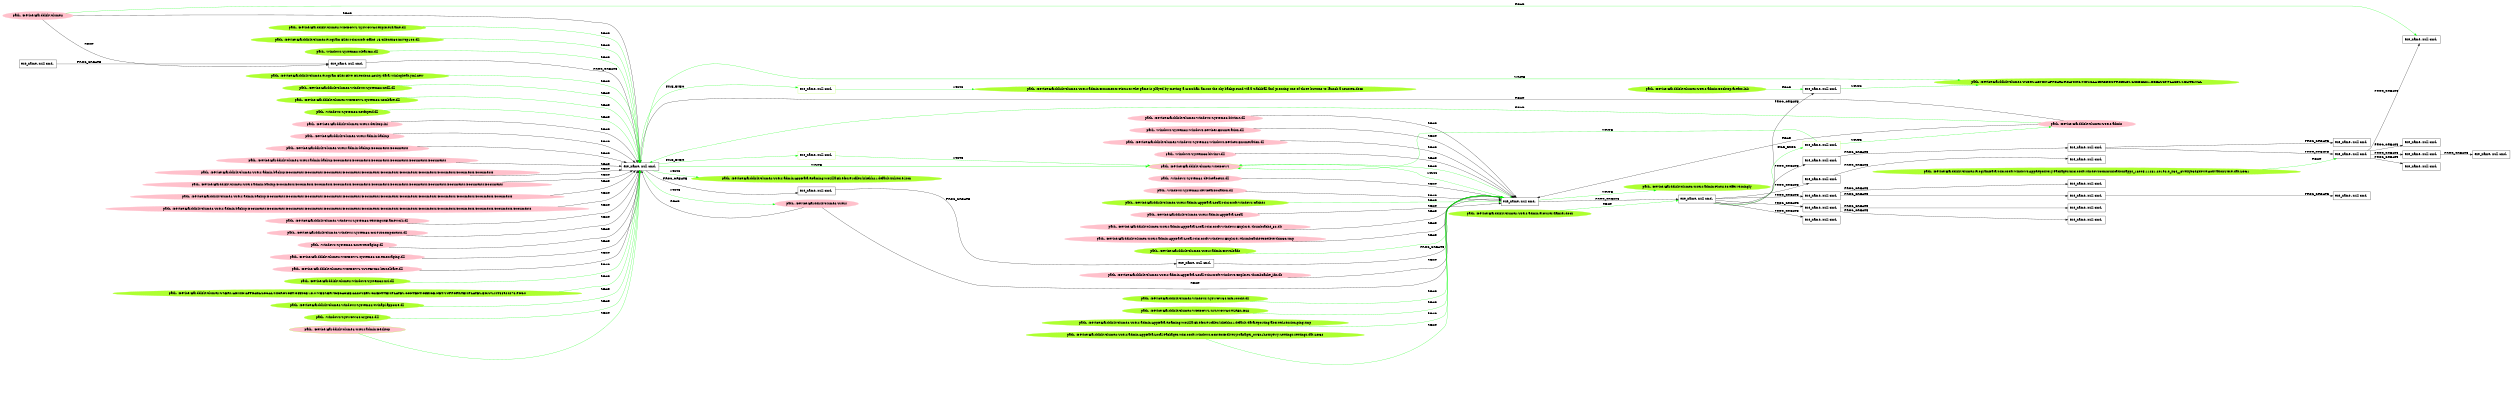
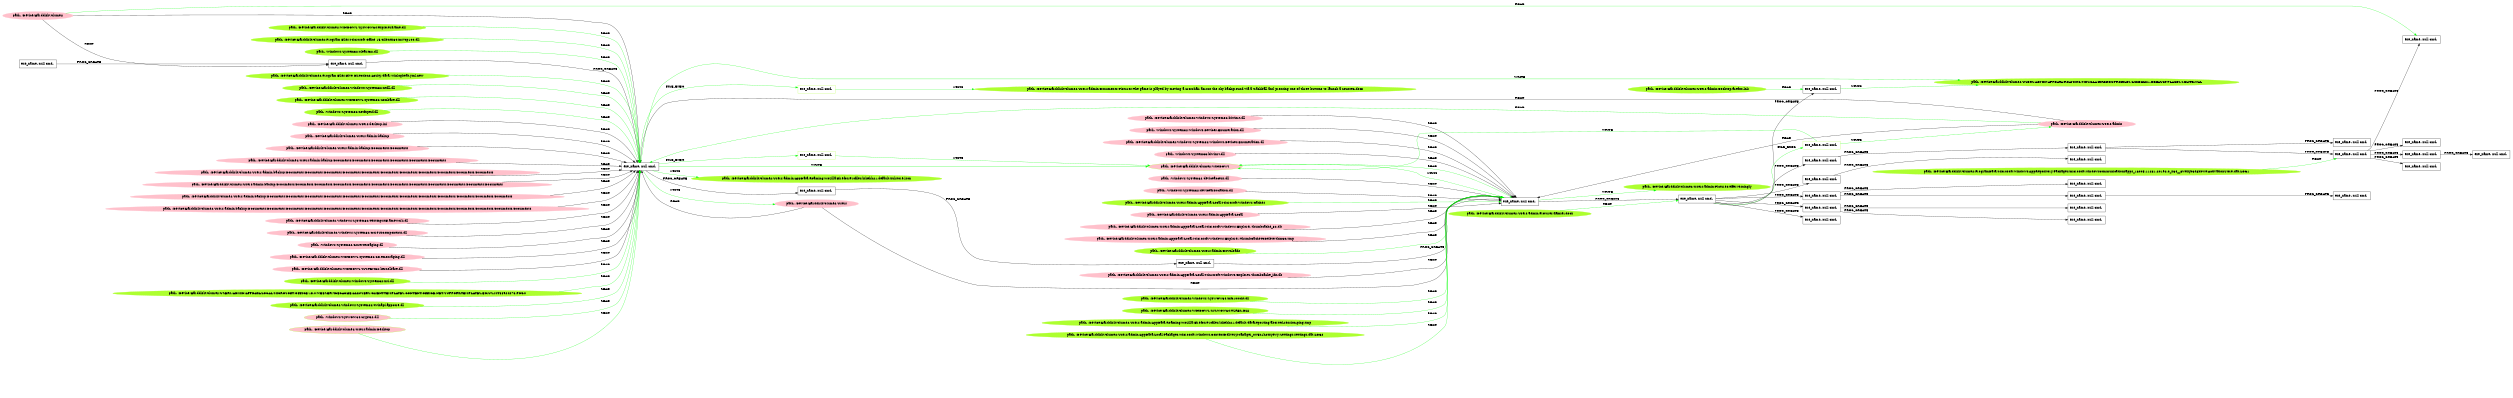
(347, 124) -> (347, 124)
(347, 318) -> (347, 318)
